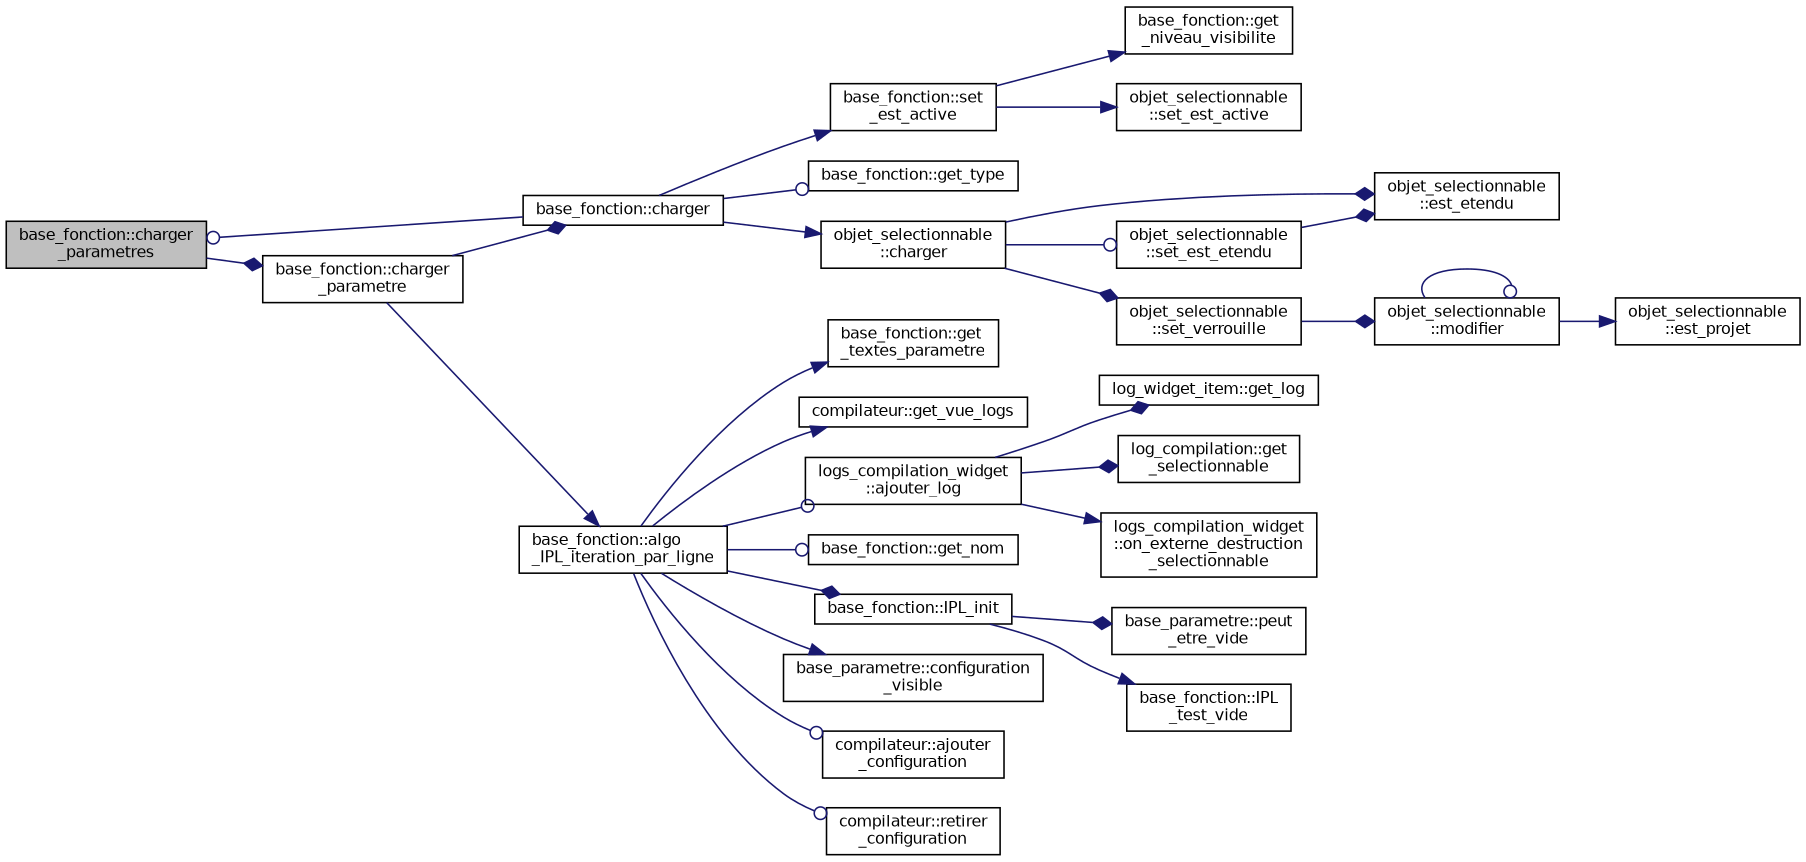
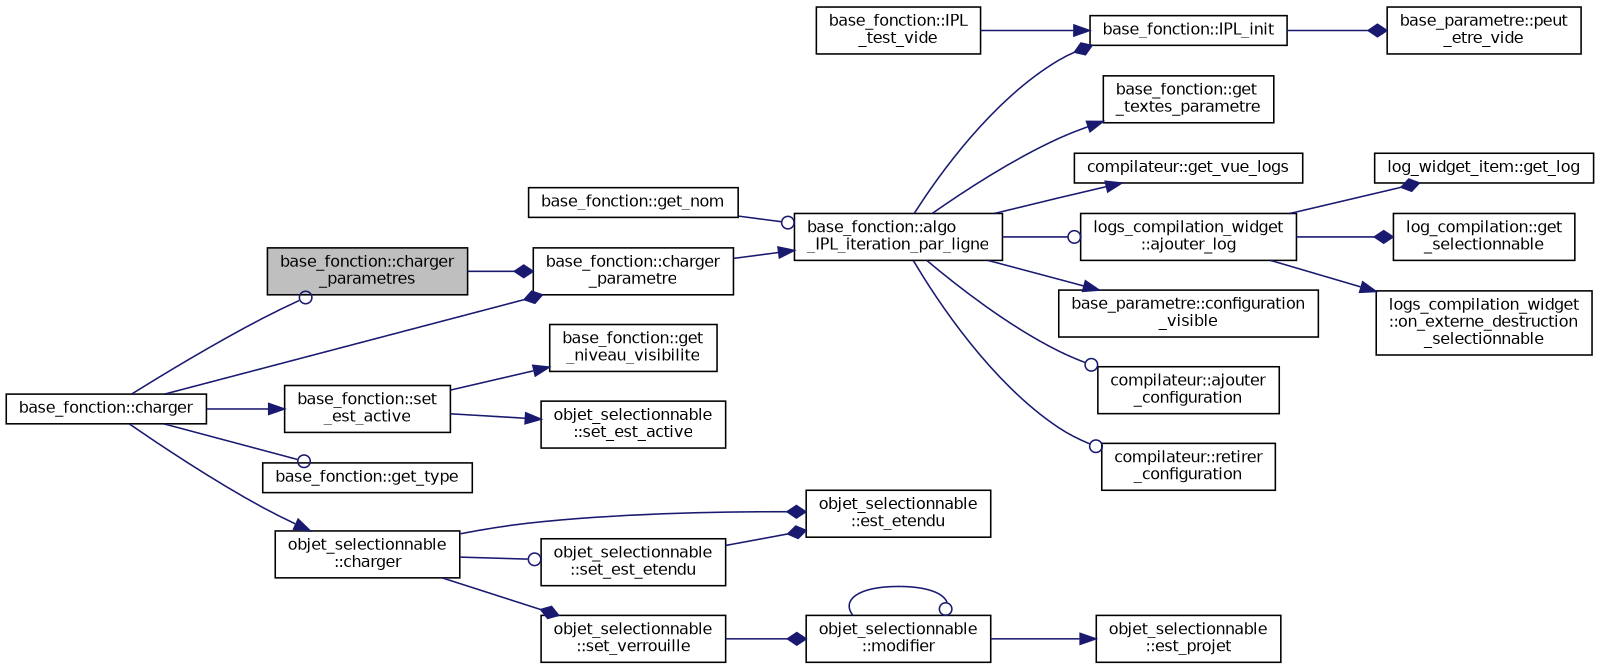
(500, 243) -> (344, 347)
(761, 550) -> (760, 219)
(1057, 646) -> (1027, 30)
